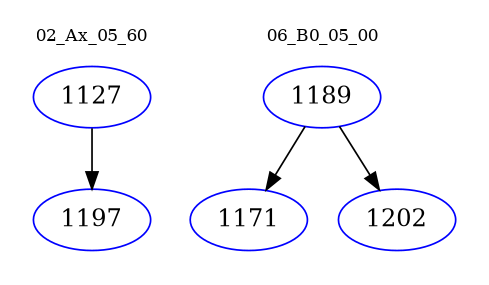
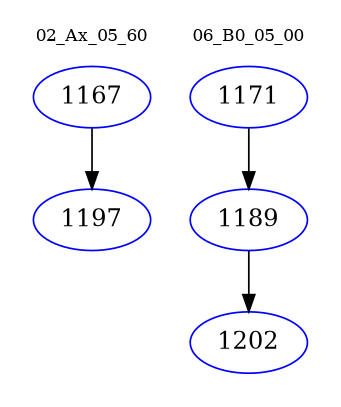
(92, 97) -> (92, 97)
(290, 151) -> (249, 150)
